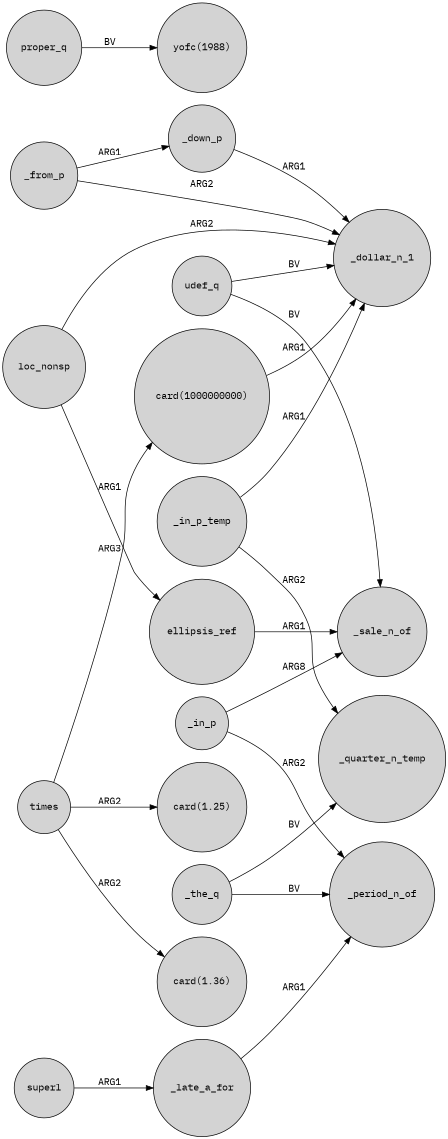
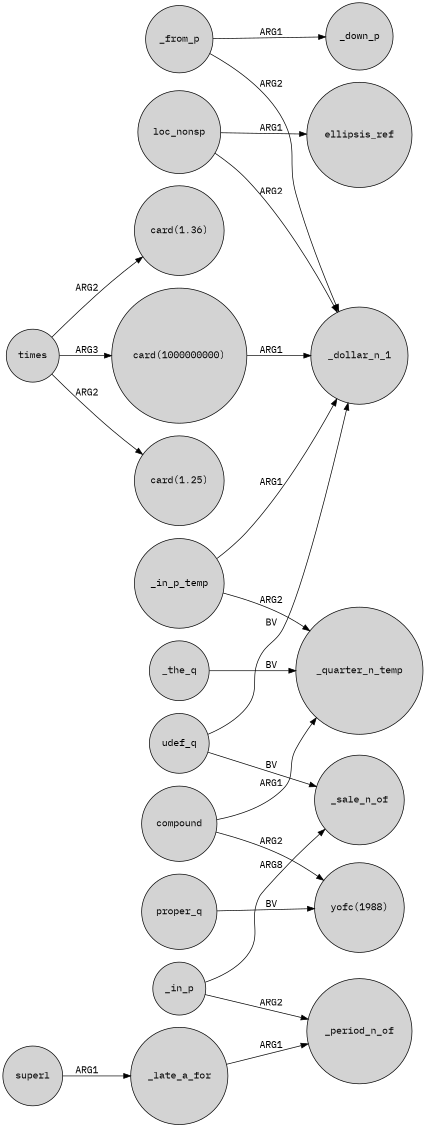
(293, 177) -> none
(292, 632) -> none
none -> (179, 824)
(277, 894) -> none
